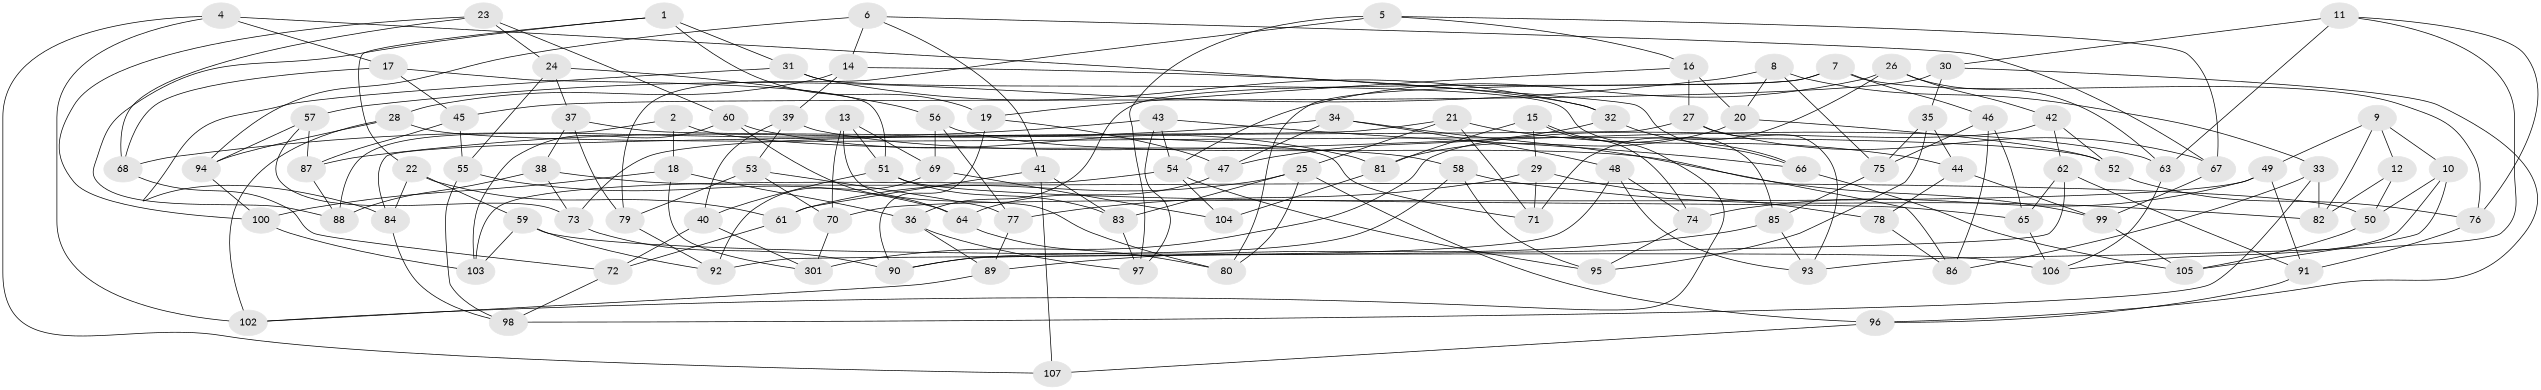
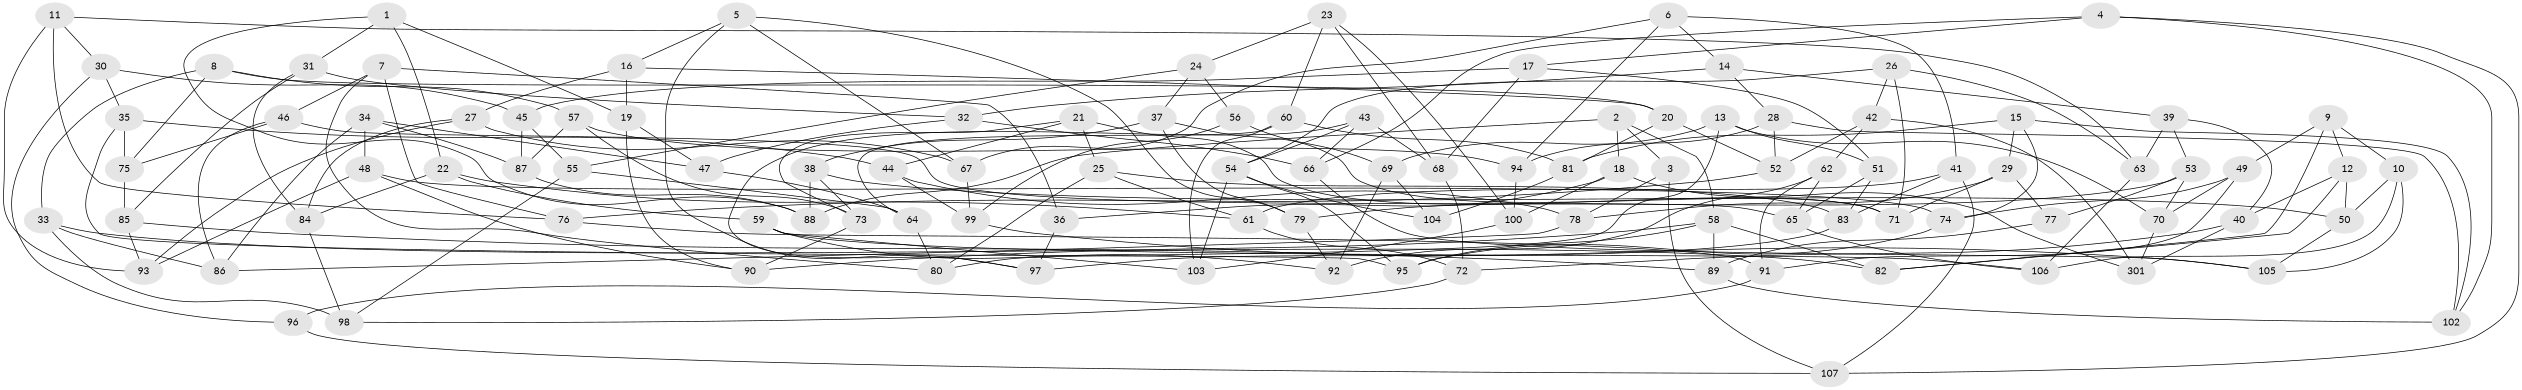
none -> (1670, 169)
(976, 171) -> none
(762, 199) -> (2301, 191)
(951, 246) -> (1714, 243)
(1577, 286) -> none
